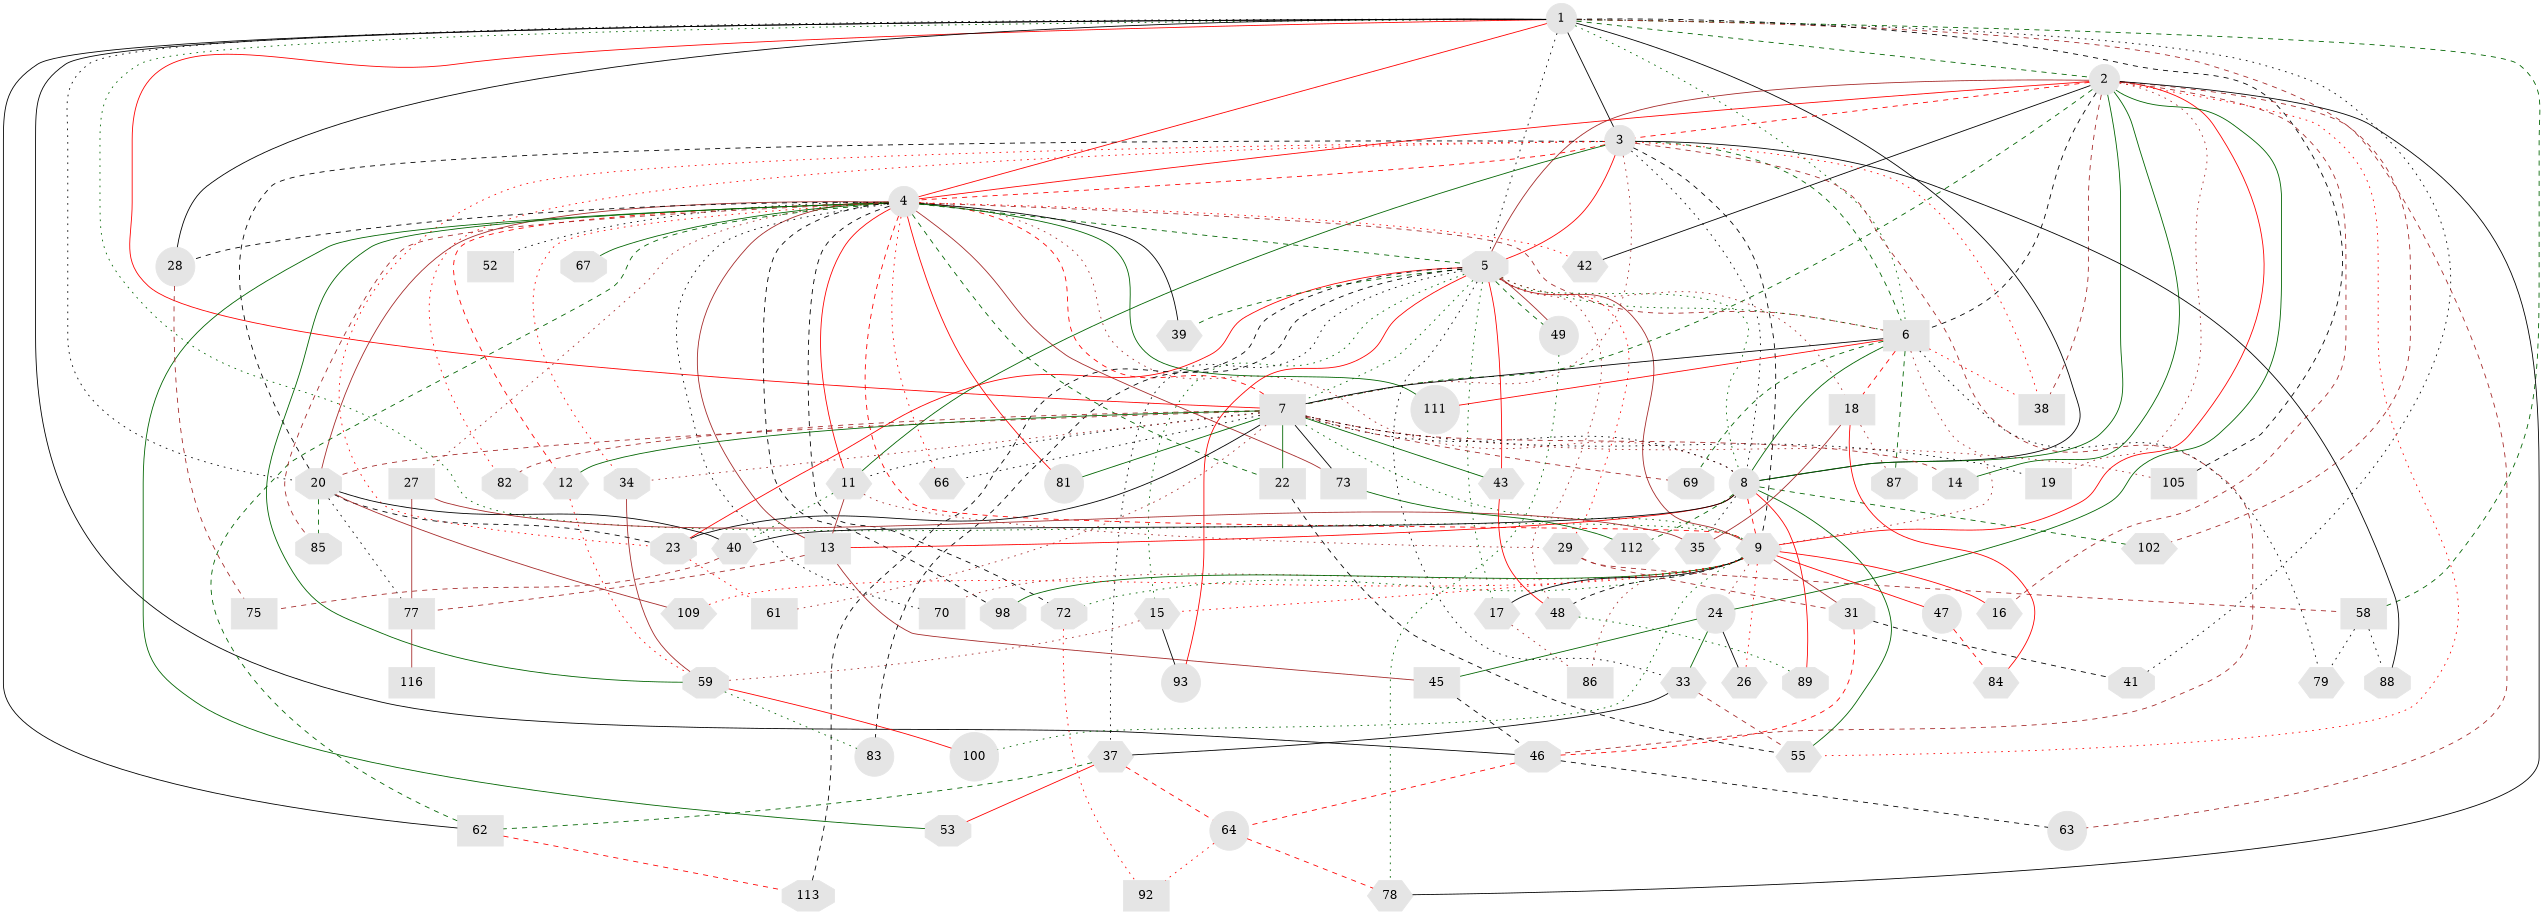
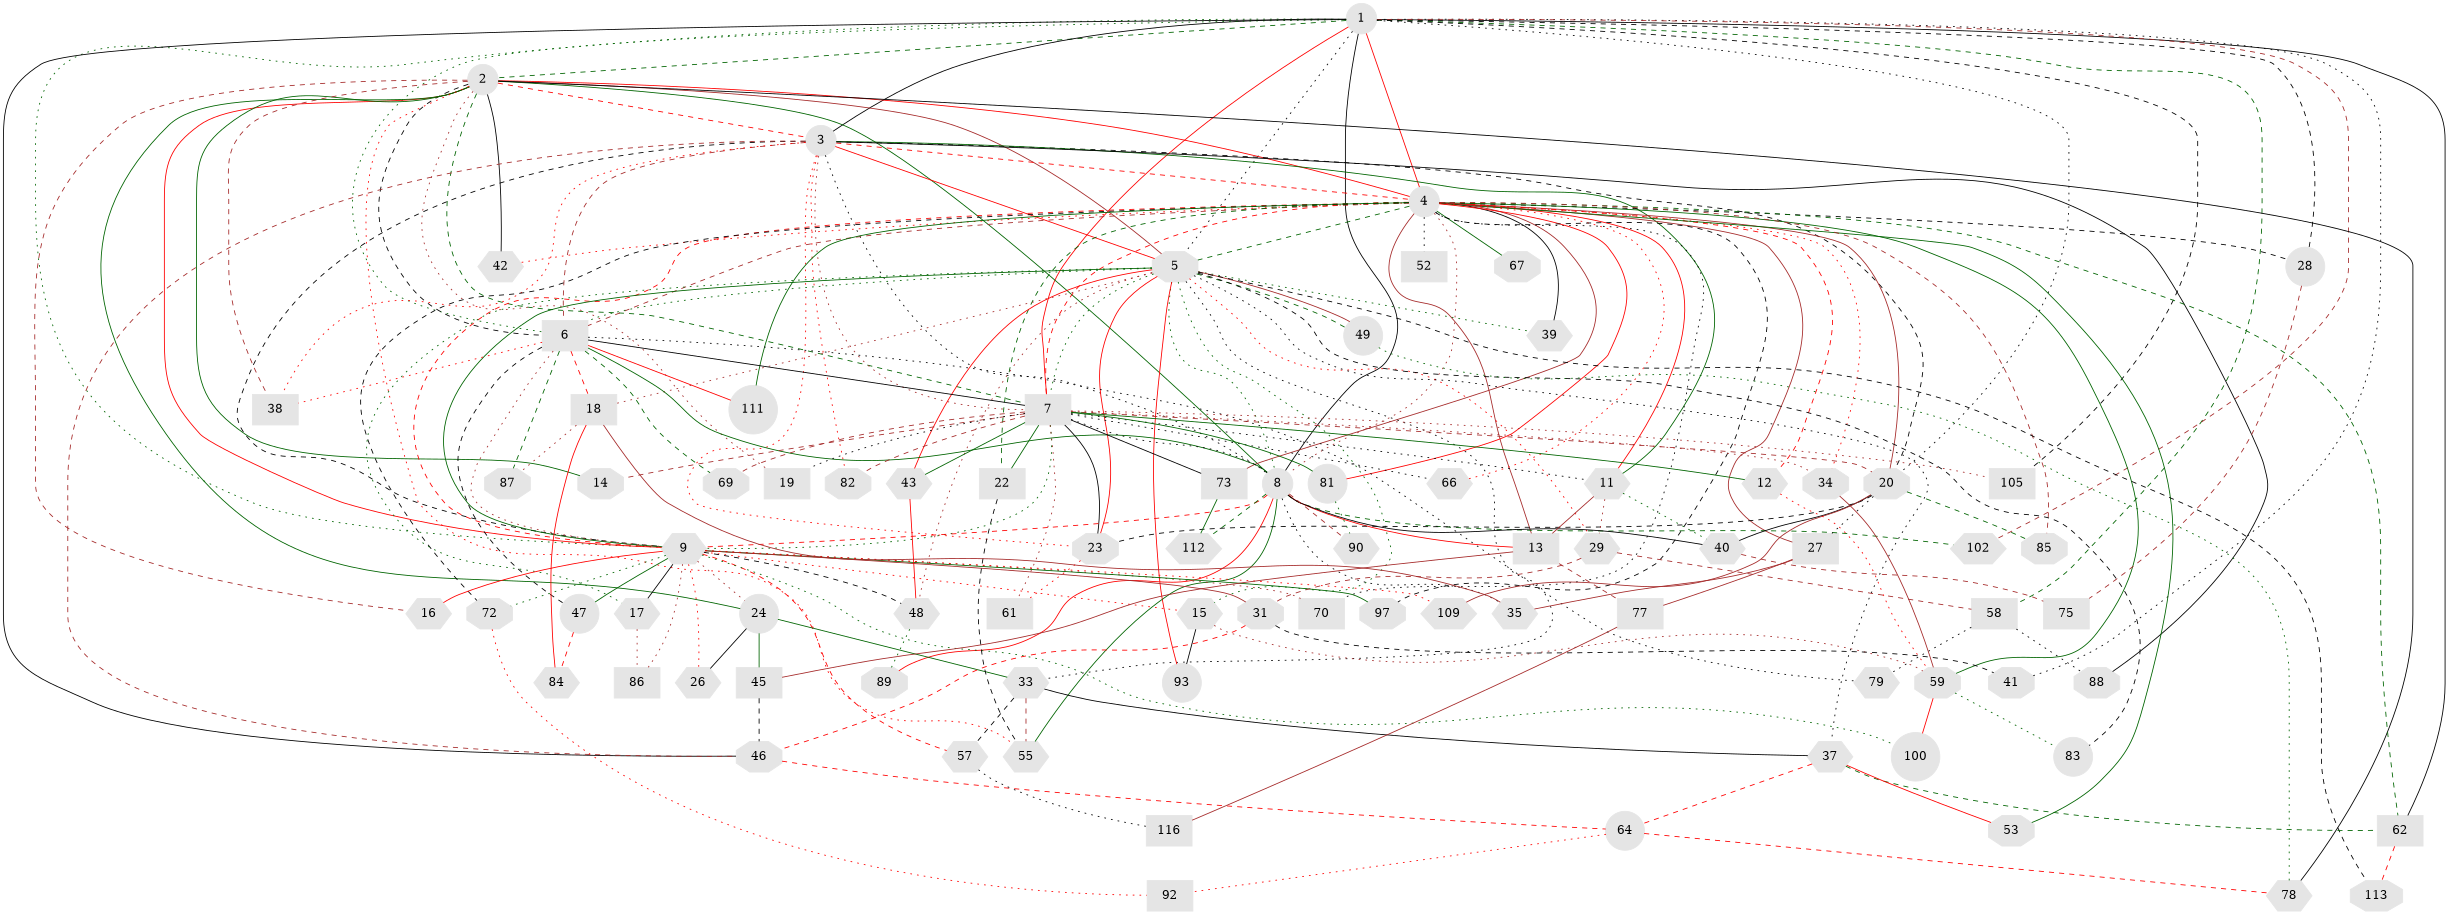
(832, 45) -> (2060, 40)
(1802, 181) -> (622, 174)
(638, 290) -> (1777, 258)
(1266, 301) -> (1364, 302)
(1653, 384) -> (527, 322)
none -> (460, 479)
(365, 548) -> (1852, 516)
none -> (1356, 549)
(1839, 577) -> (631, 580)
(1003, 614) -> (1383, 614)
none -> (965, 757)
(2067, 831) -> none
